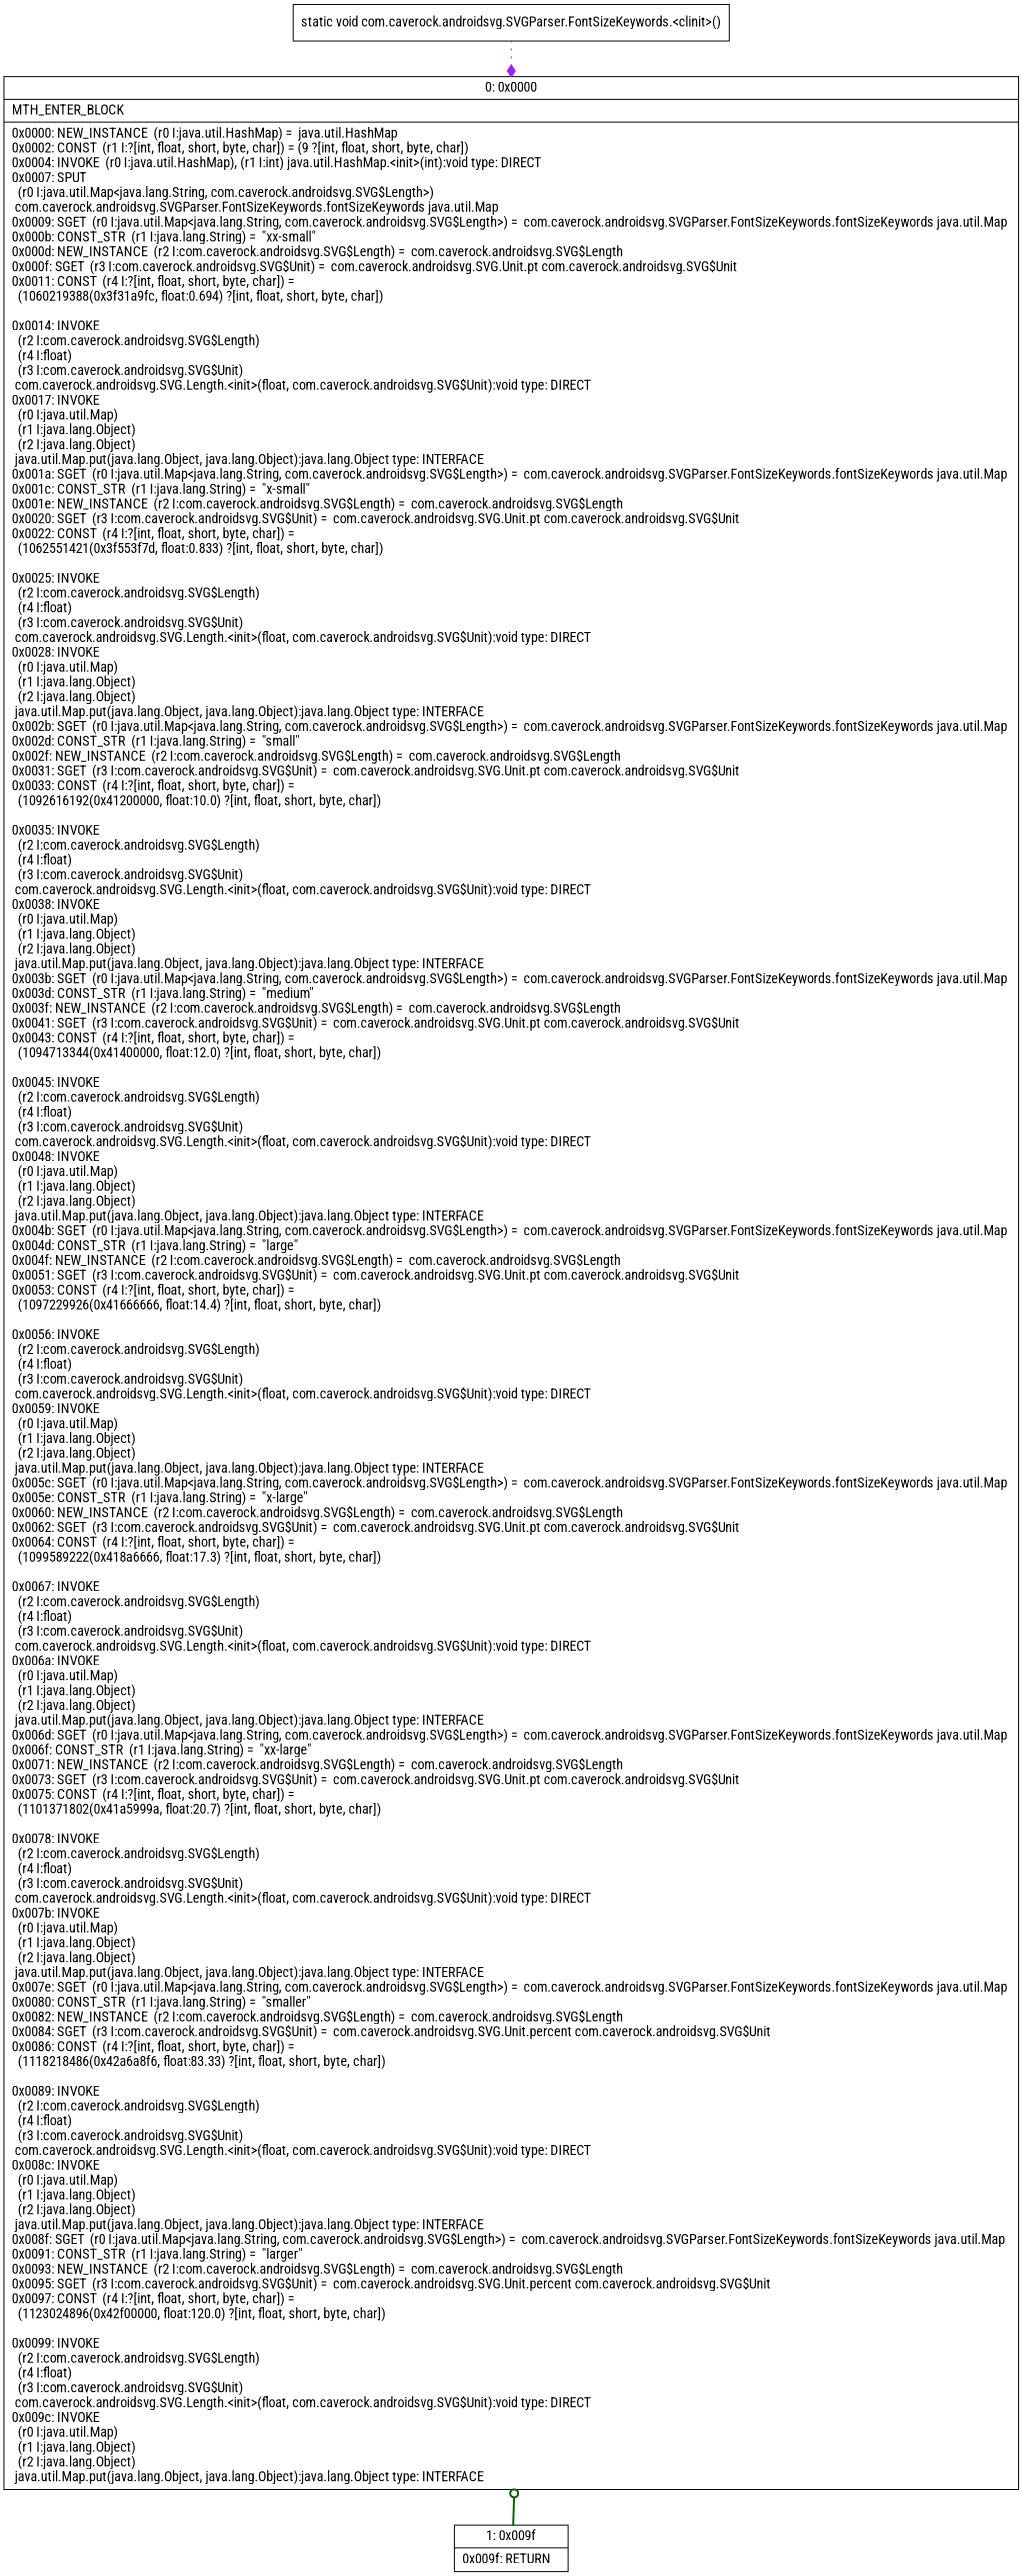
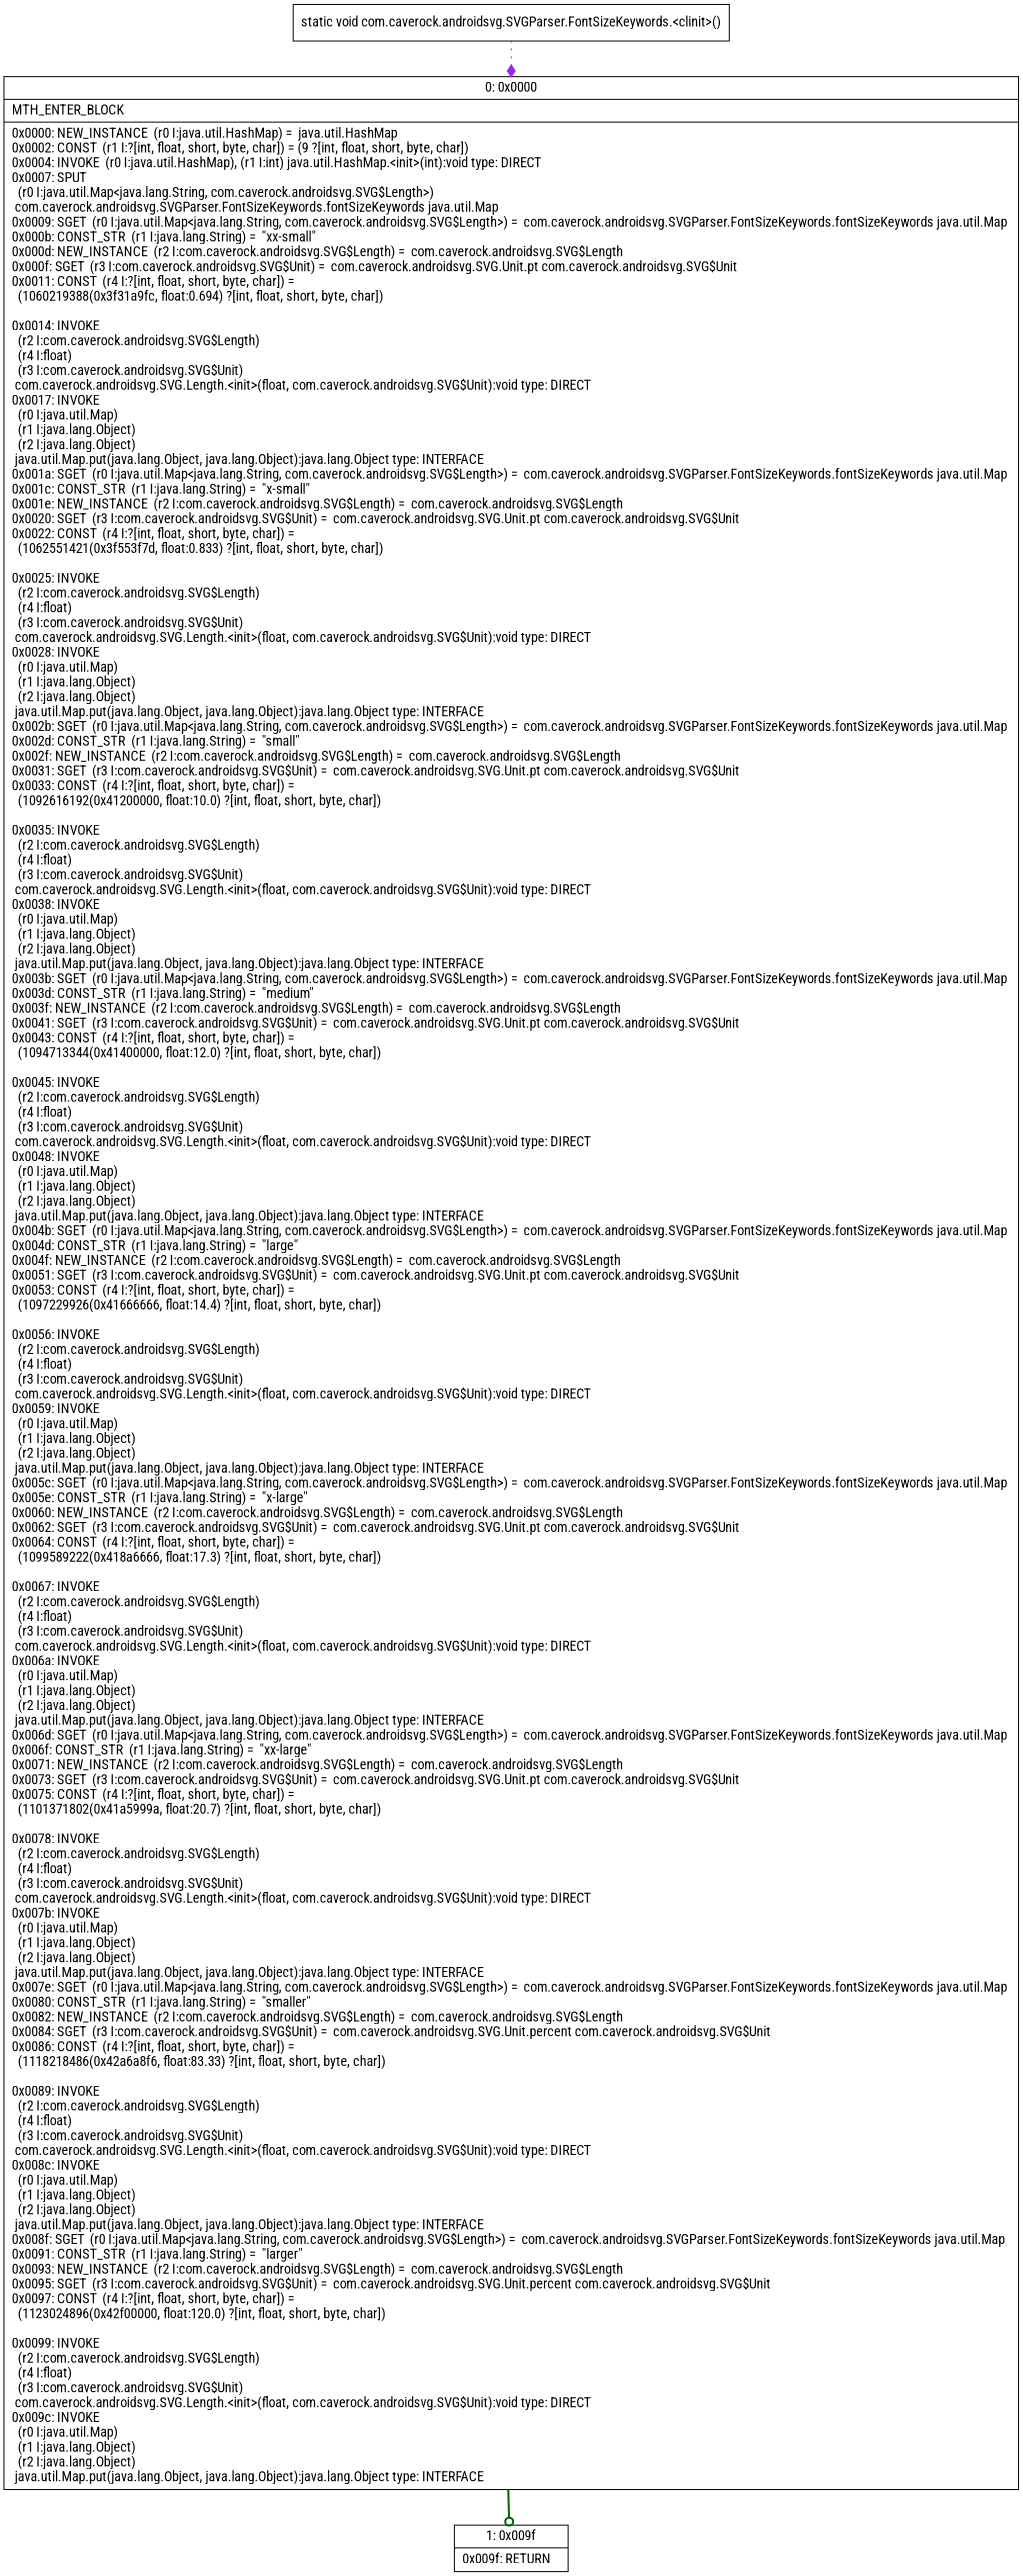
(514, 2511) -> (509, 2503)
